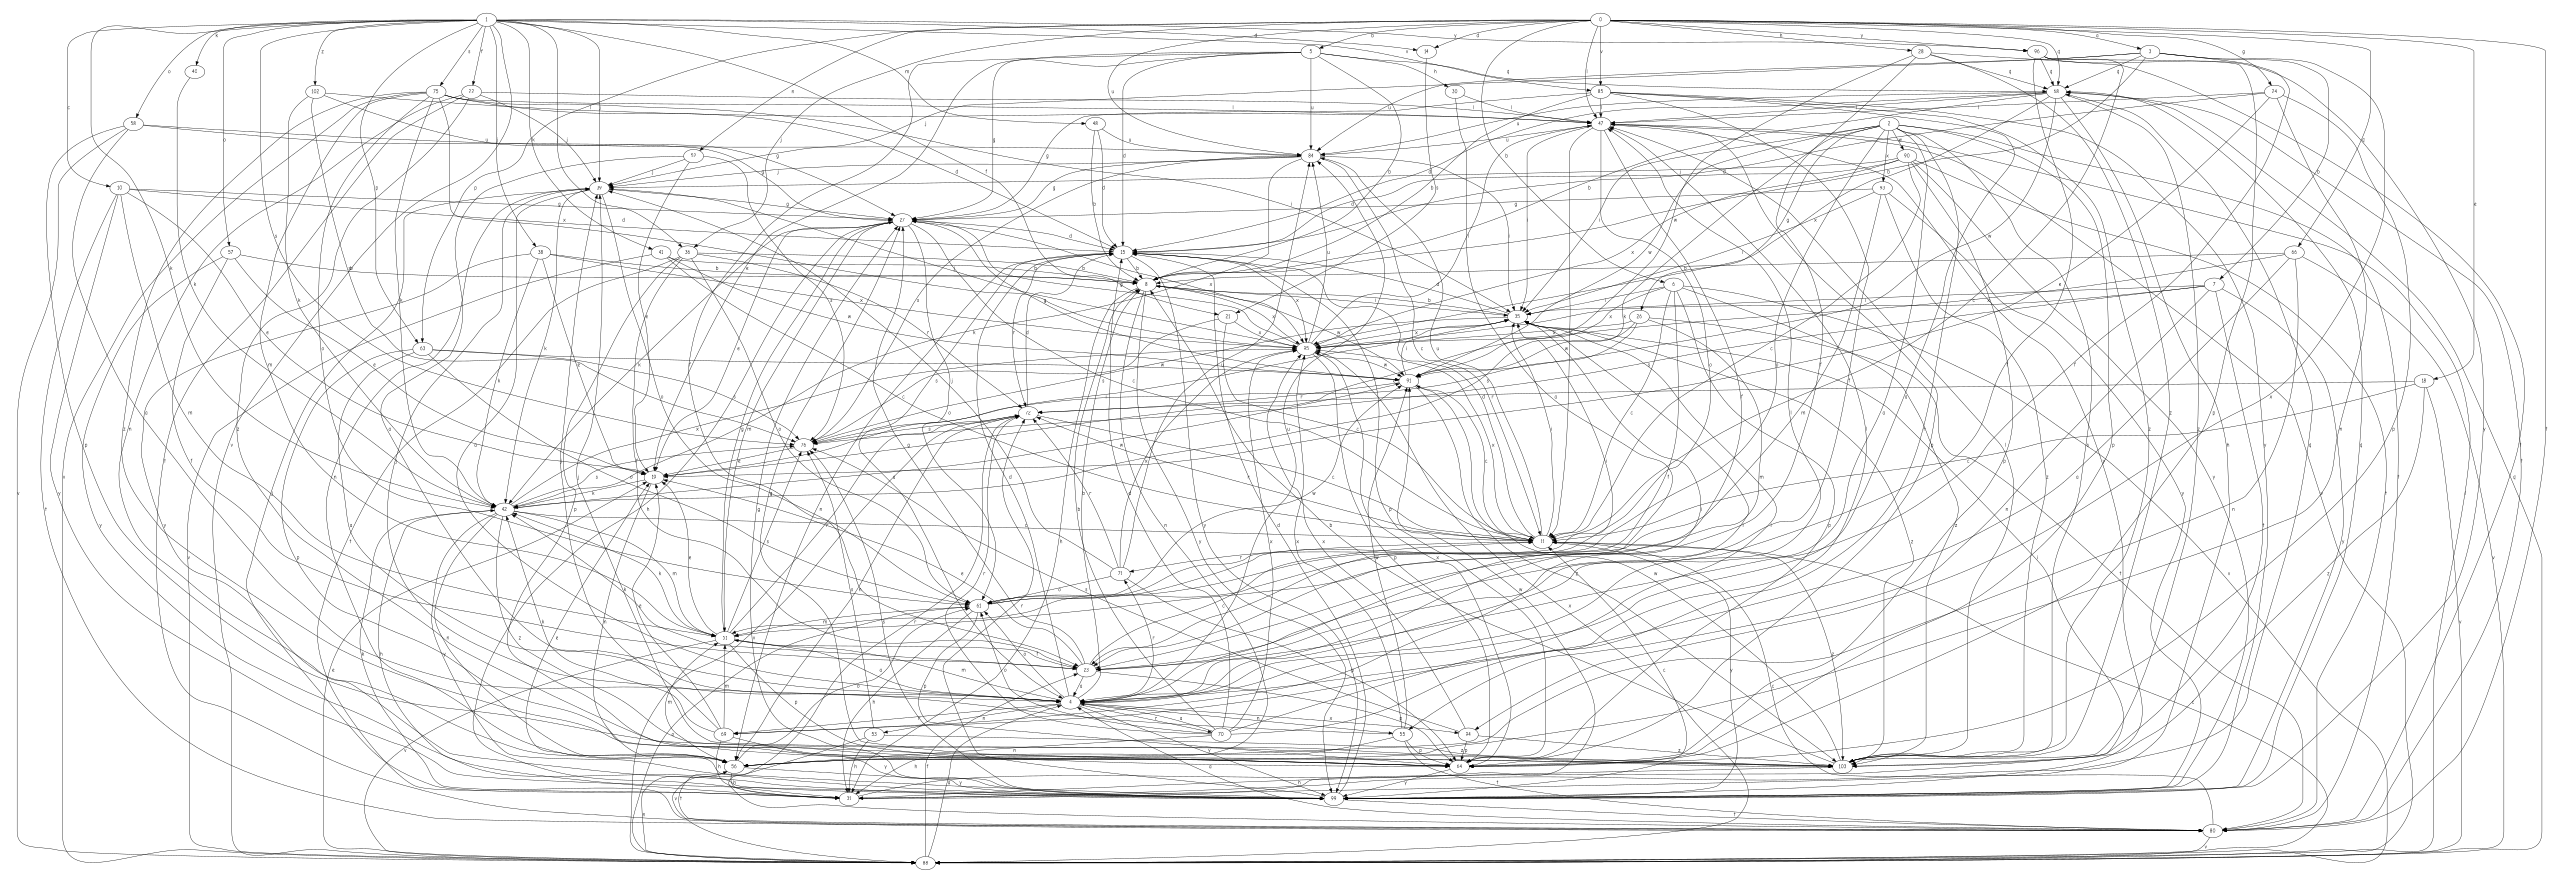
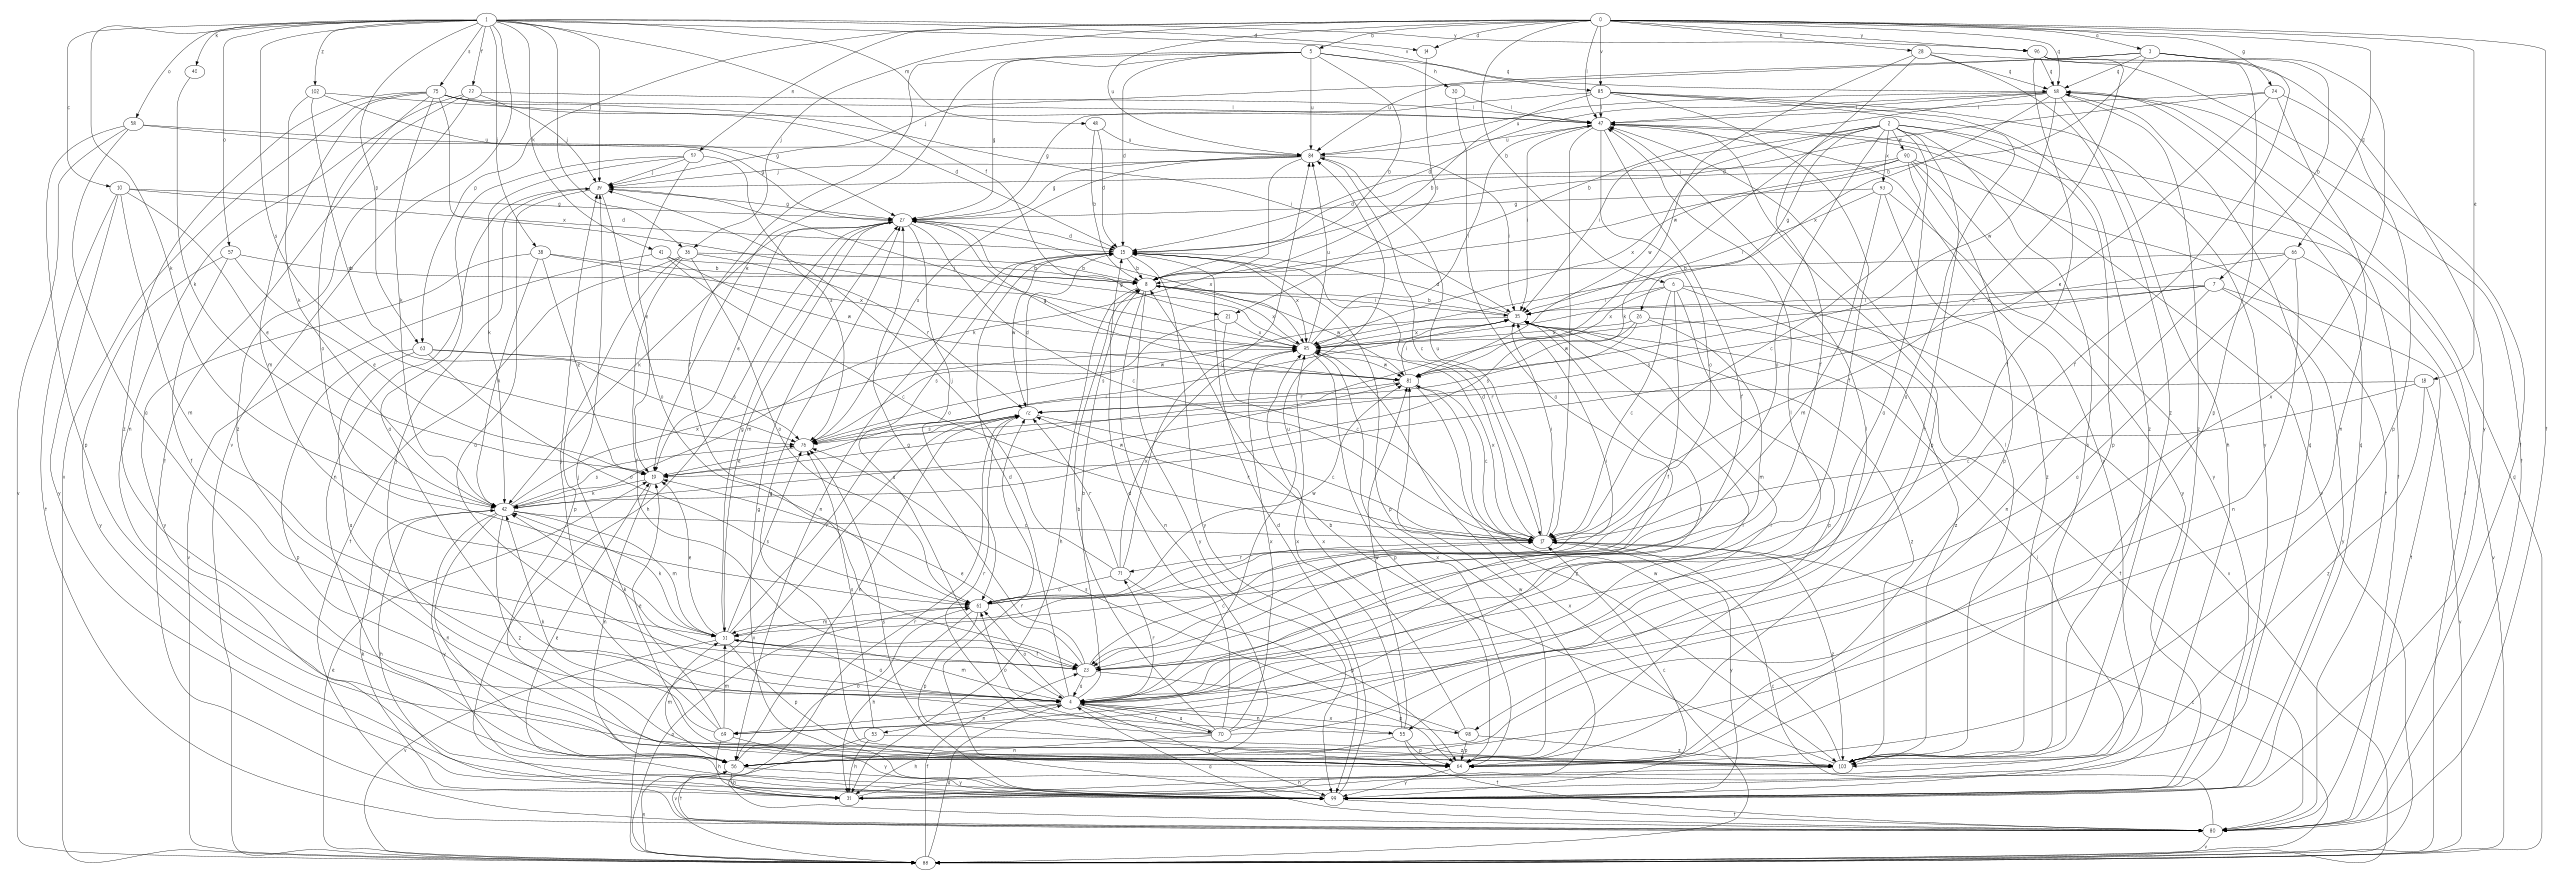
(1014, 333) -> (1014, 333)
(546, 338) -> (488, 254)
(1409, 381) -> (1409, 381)
(1543, 542) -> (1543, 542)
(266, 624) -> none
(2219, 644) -> (2413, 545)
(1468, 735) -> (1468, 735)
